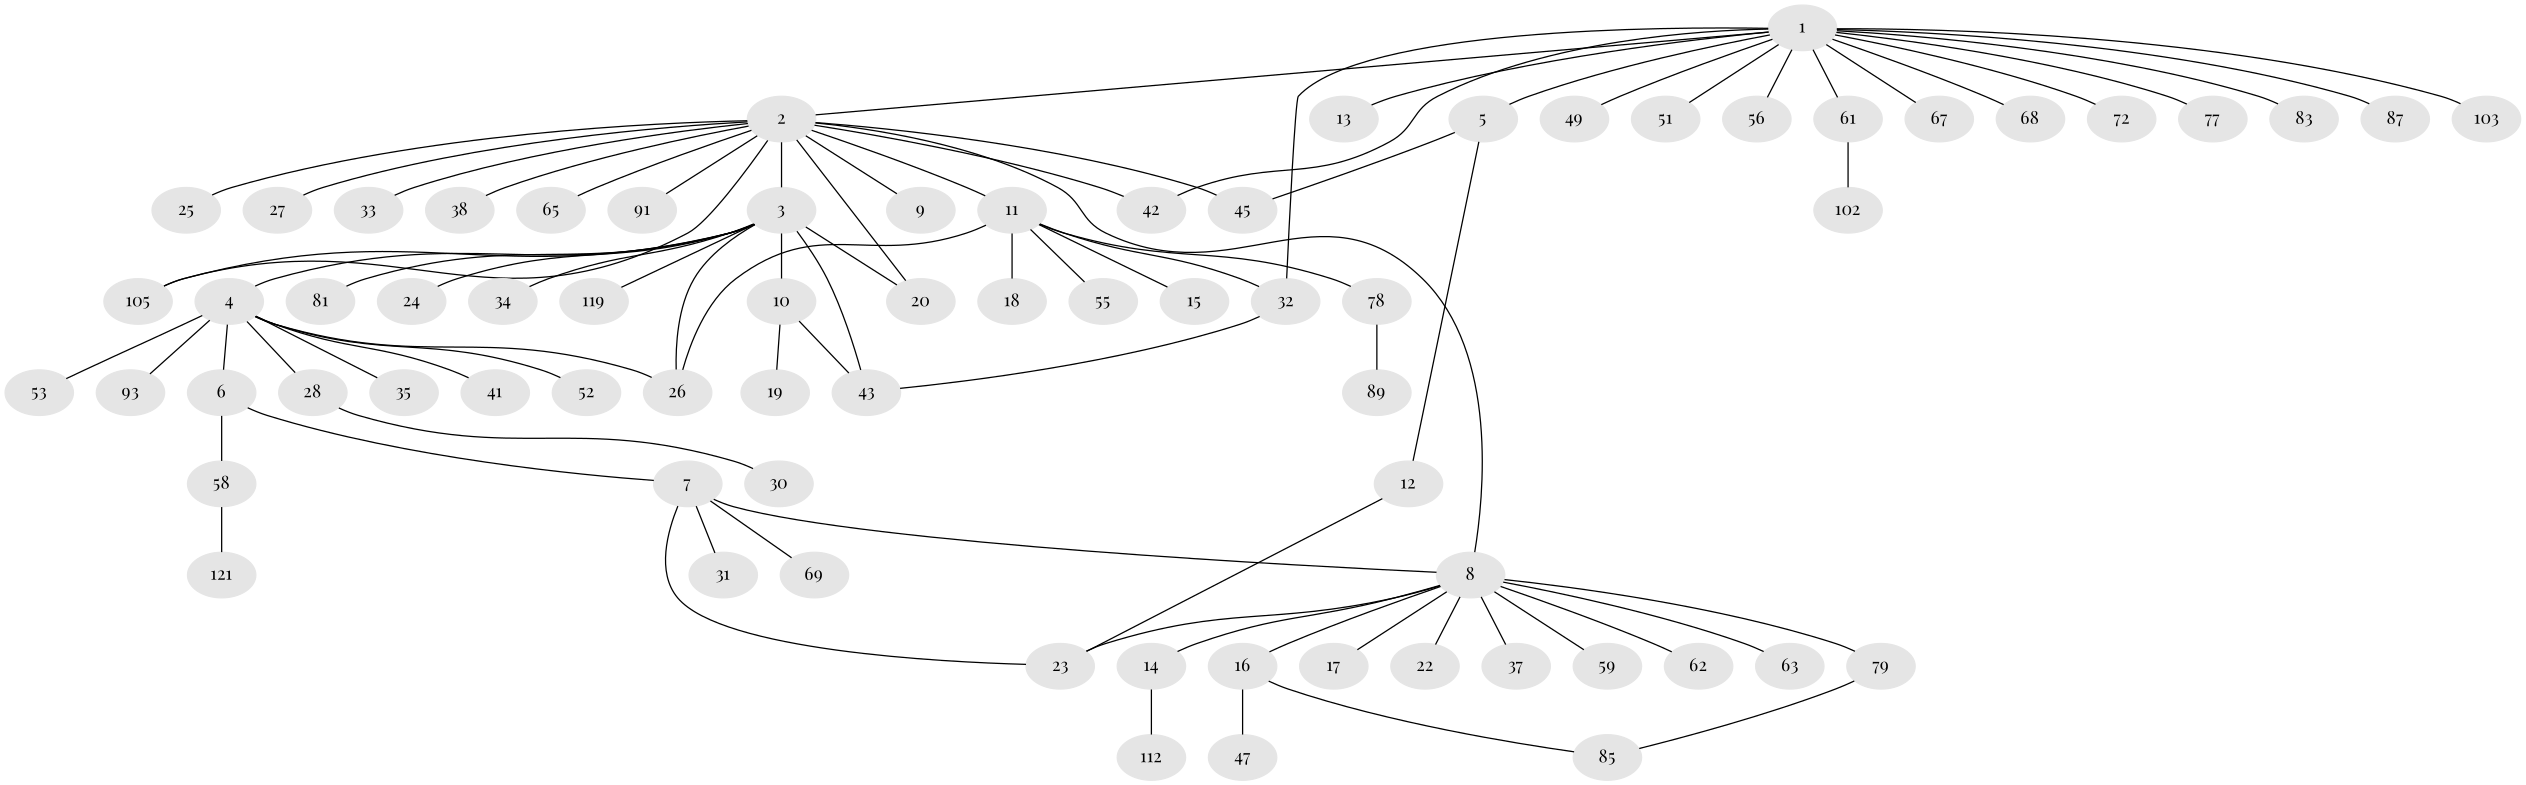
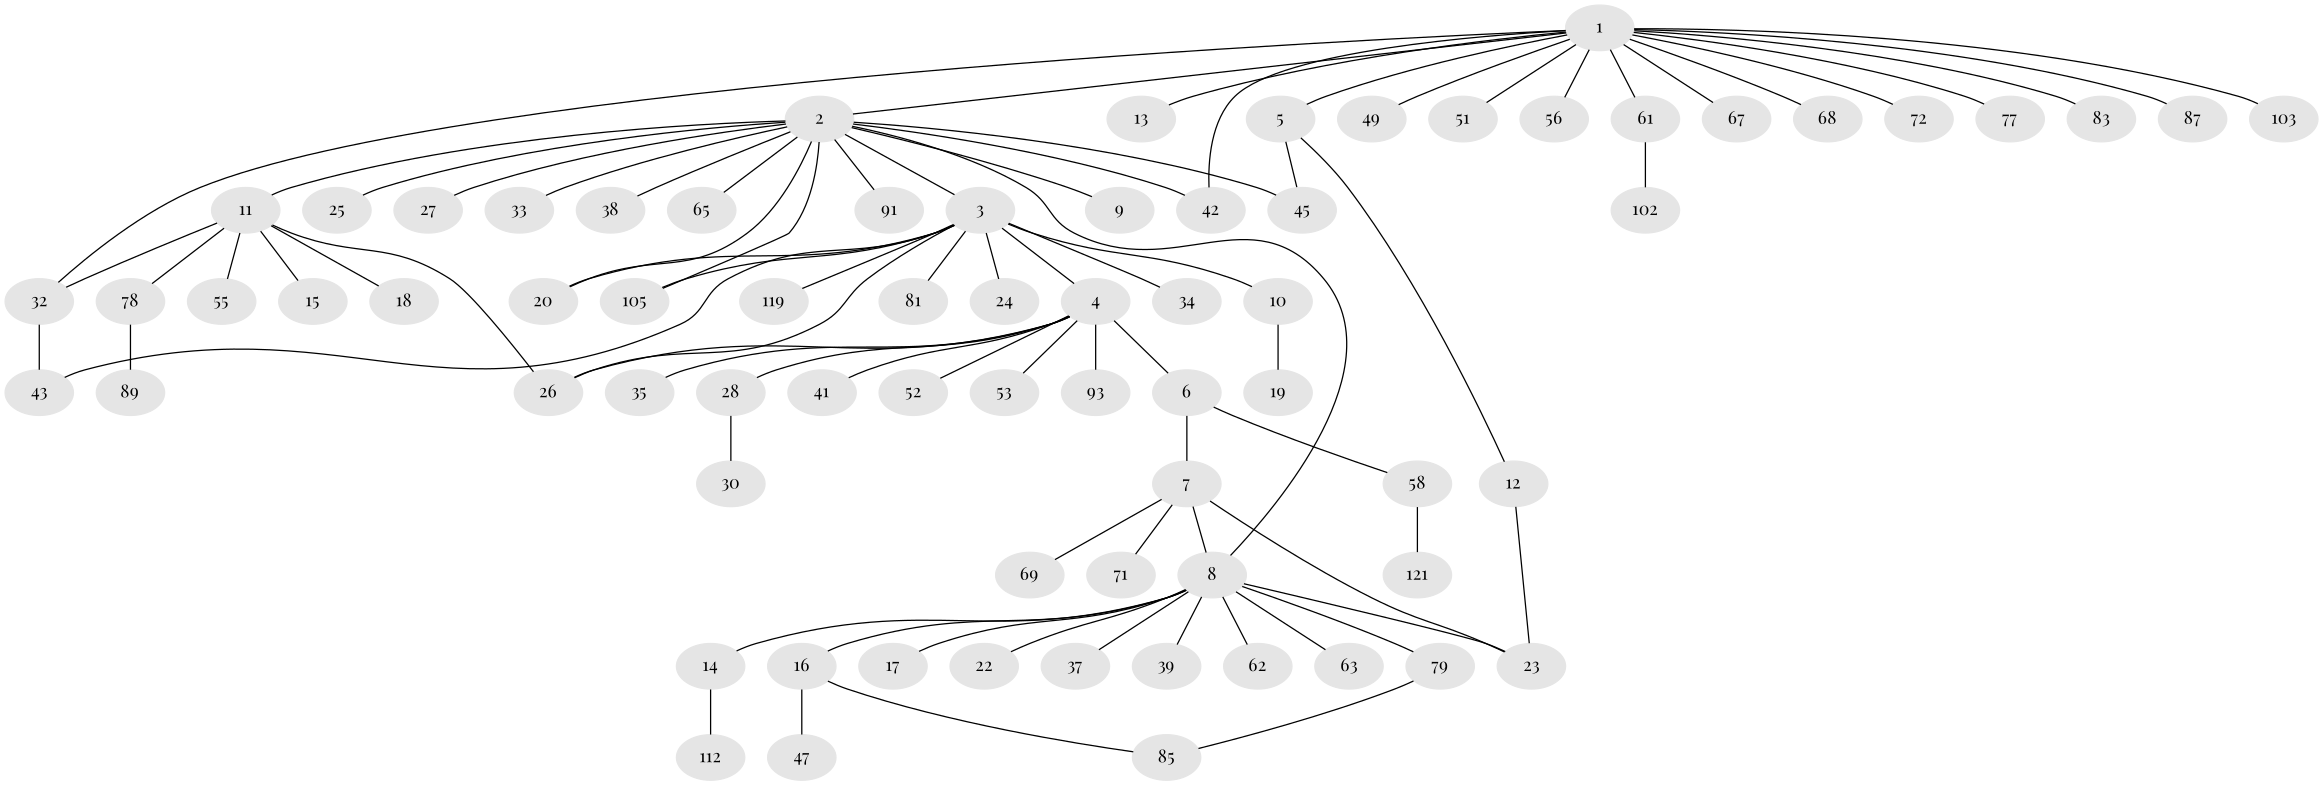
(824, 347) -> none
(723, 575) -> (1121, 575)
(1607, 666) -> (1167, 666)
